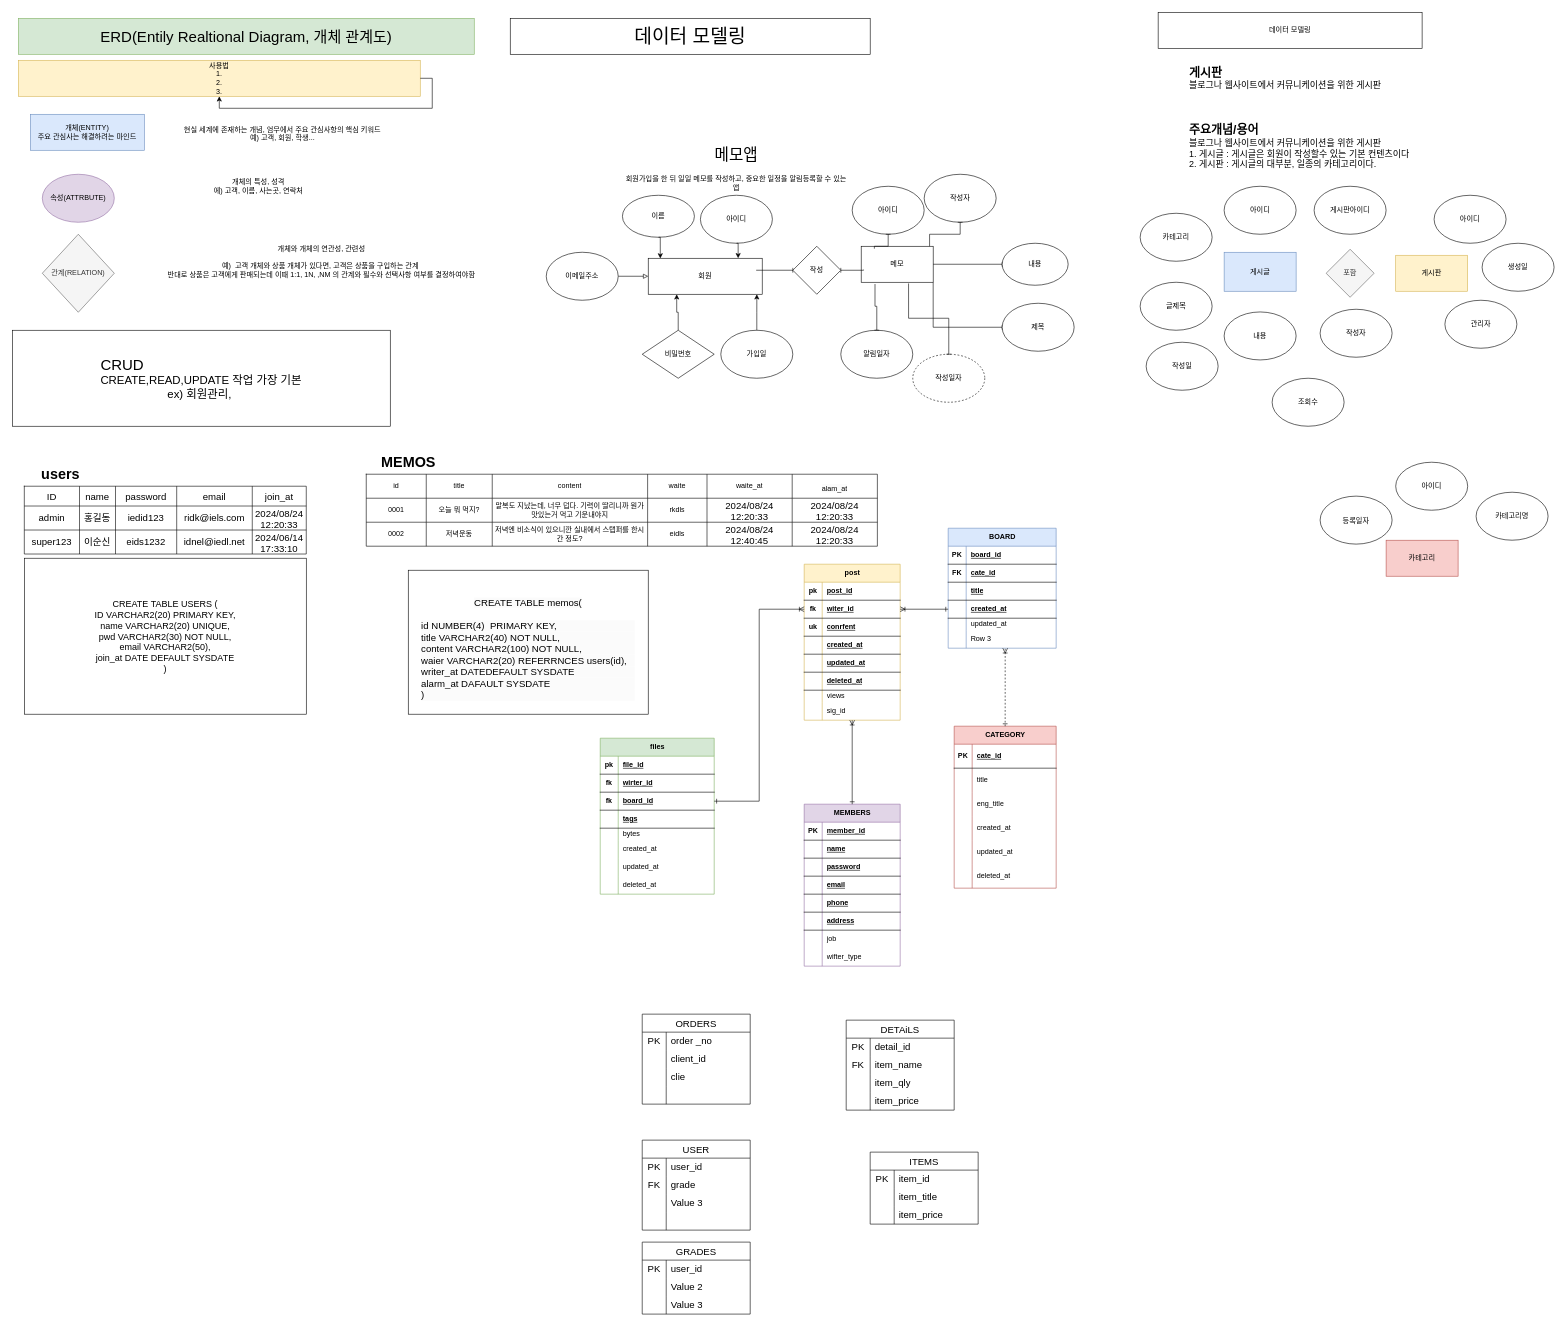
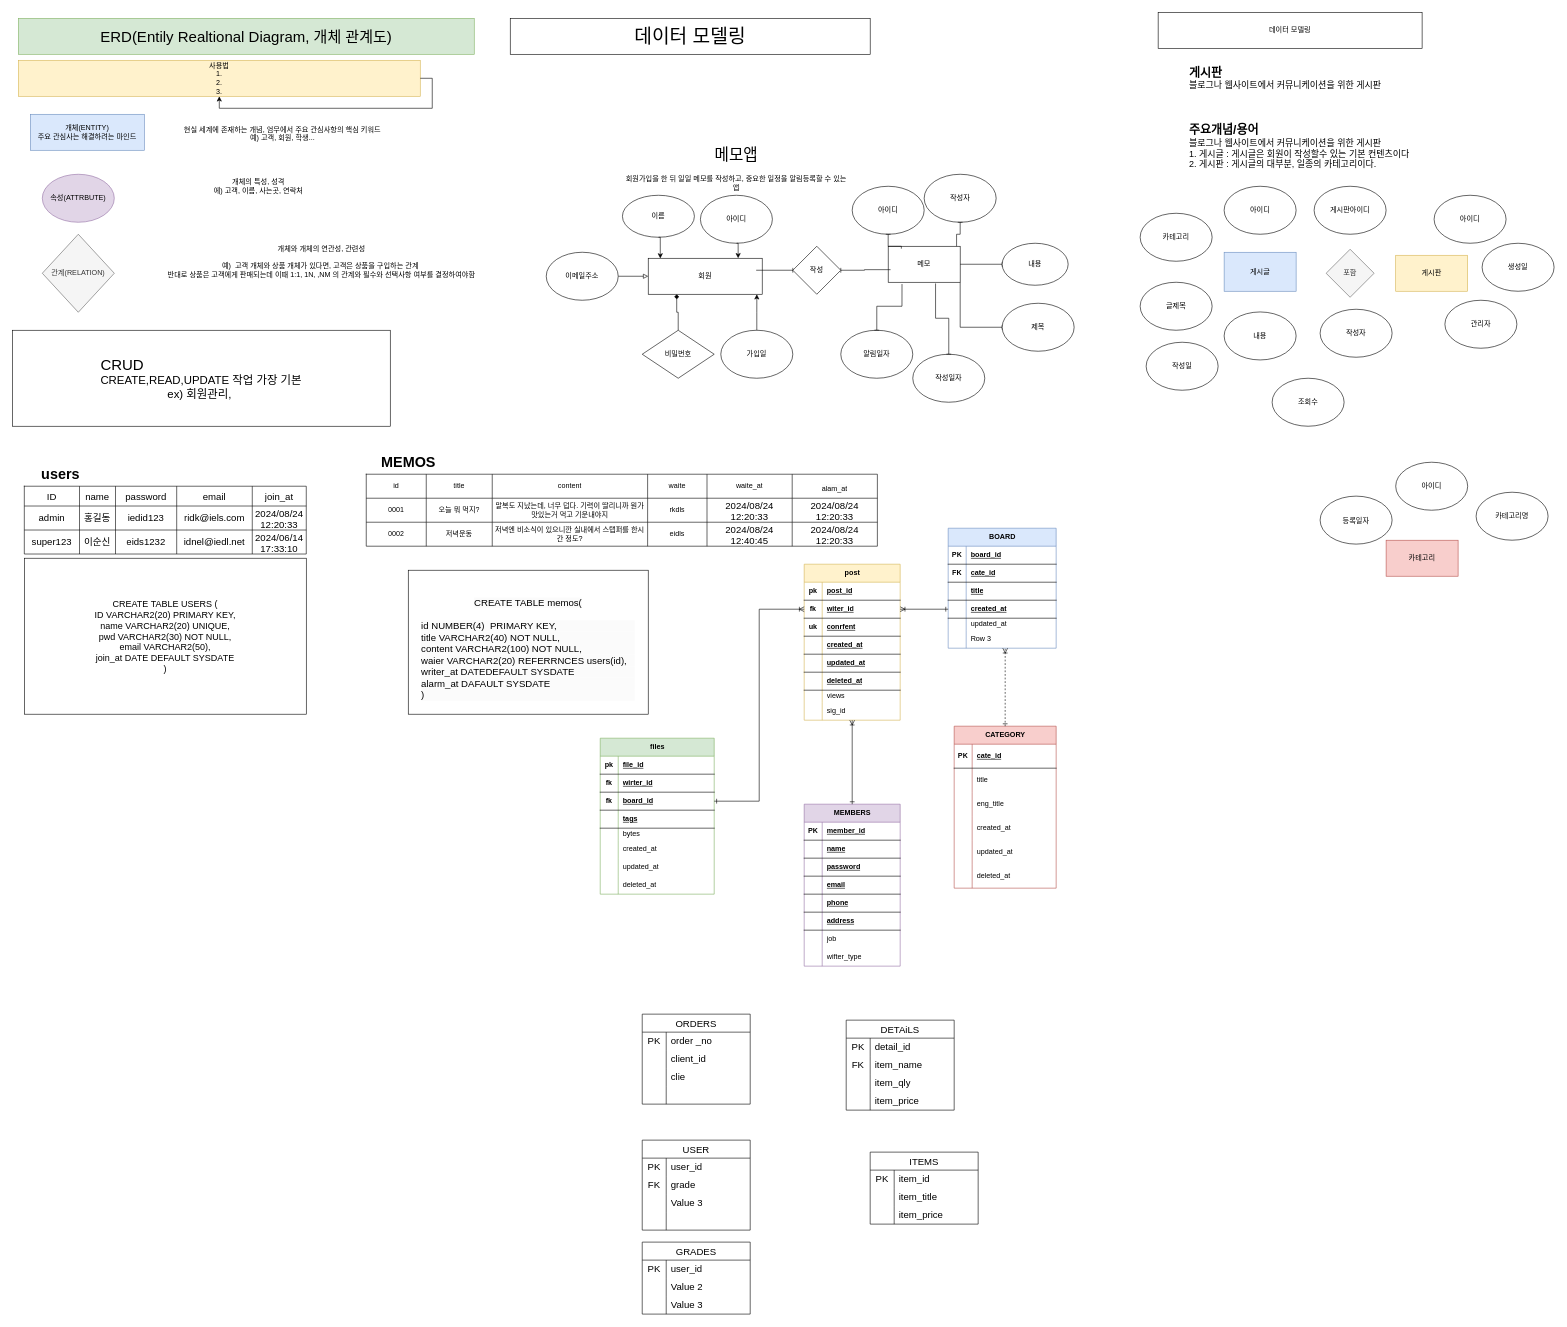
(897, 264) -> (924, 264)
(677, 299) -> (677, 300)
(949, 378) -> (949, 378)
